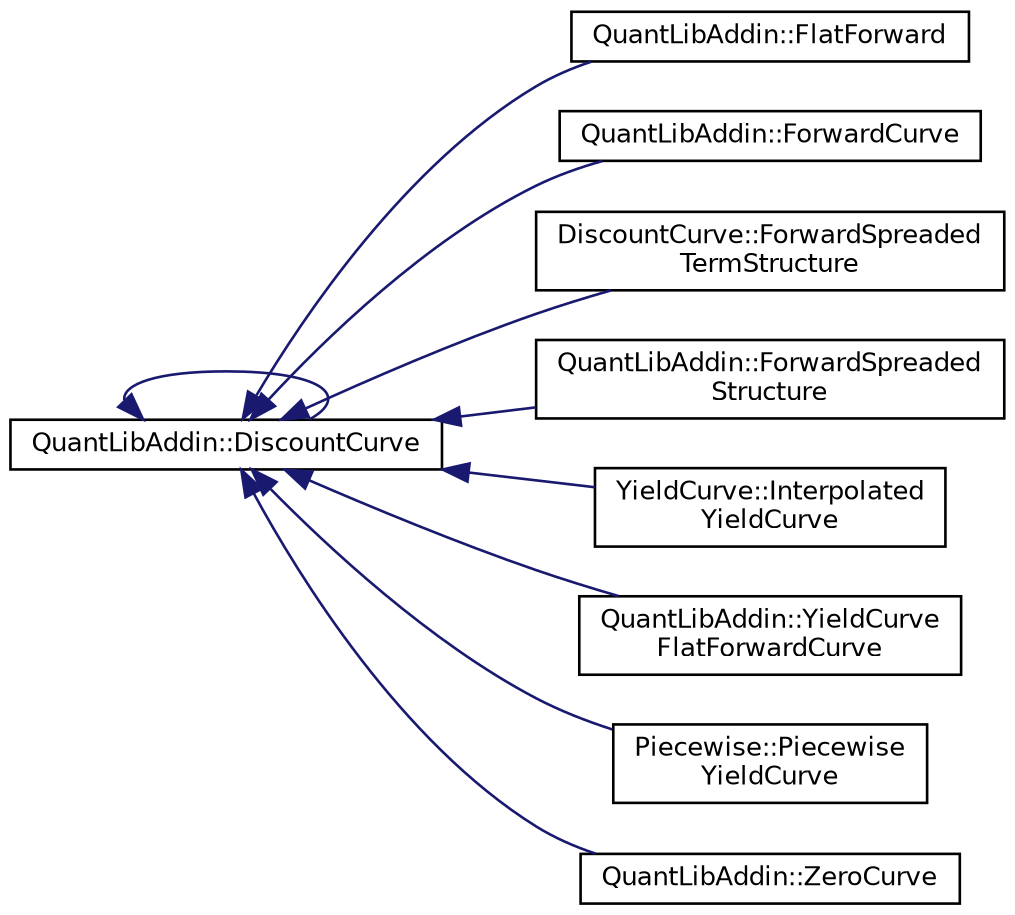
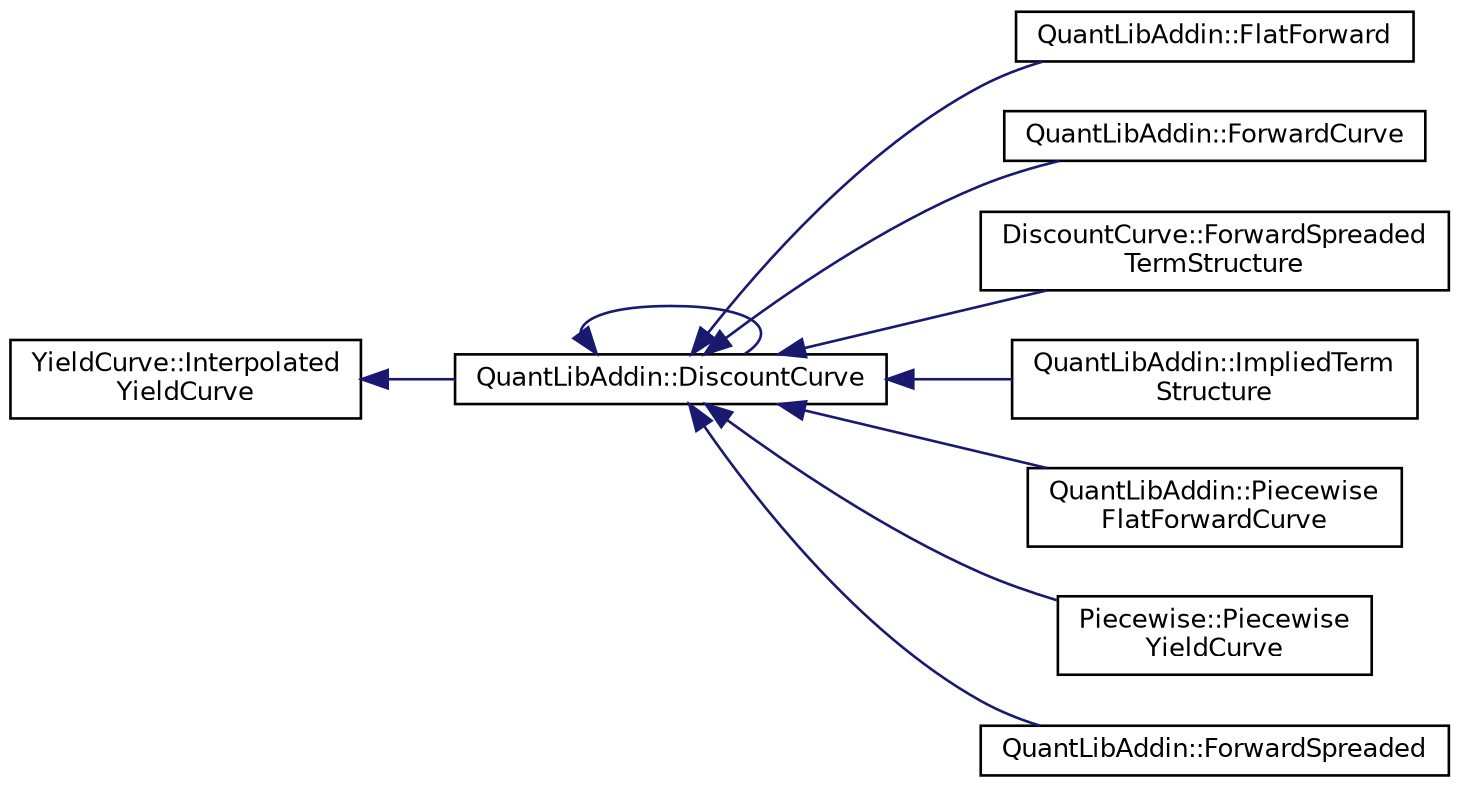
(770, 379) -> (1215, 379)
(532, 480) -> (422, 379)
(770, 636) -> (1215, 507)
(770, 879) -> (1215, 751)
